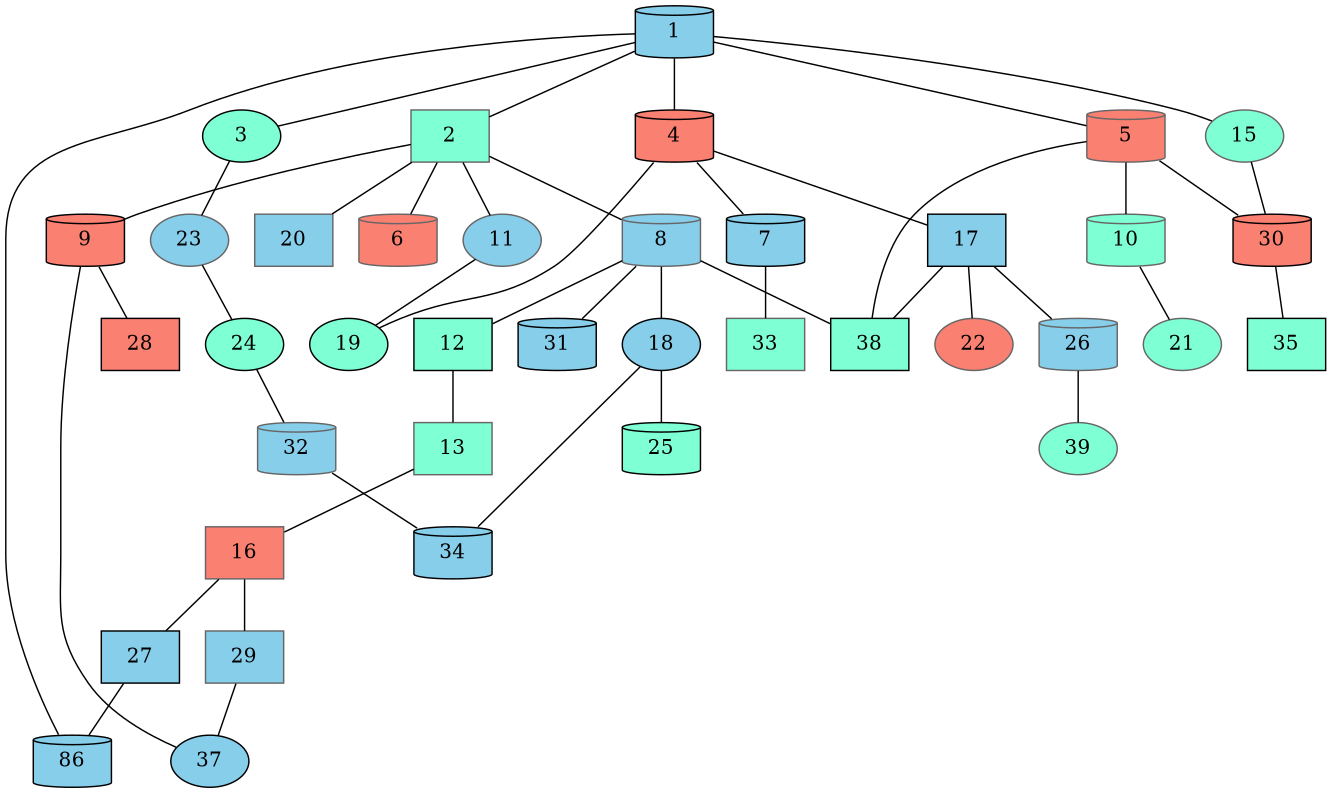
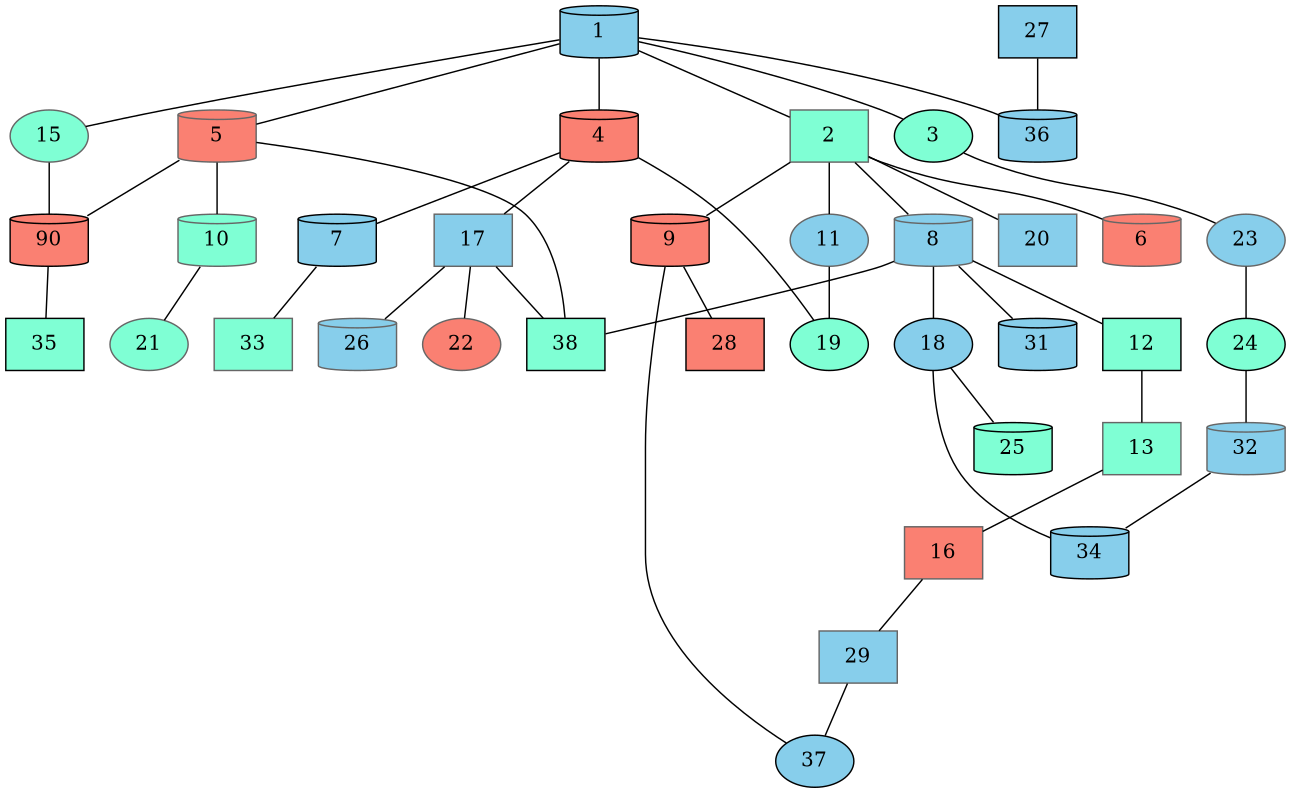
(967, 240) -> (473, 240)
(1272, 240) -> (49, 240)
(1078, 449) -> none
(192, 605) -> none
(72, 761) -> (1038, 136)
